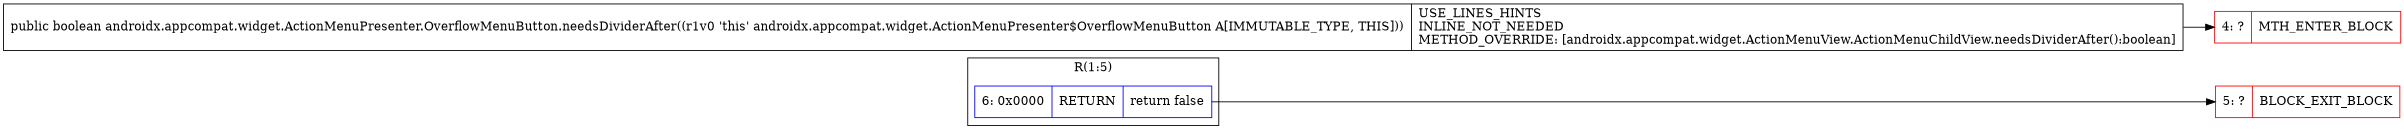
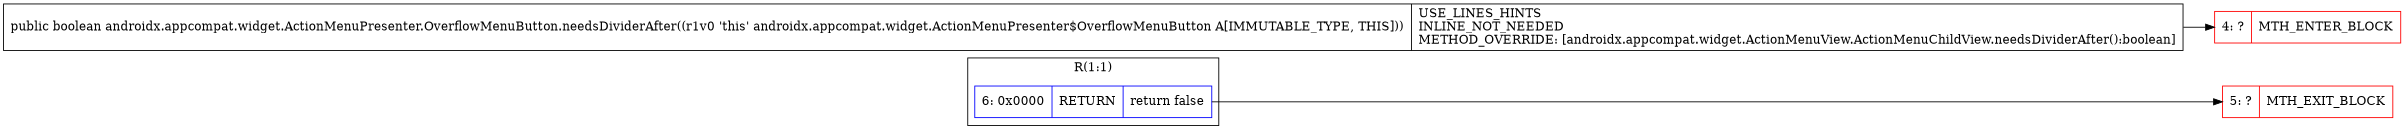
(1093, 68) -> (1093, 68)
(2326, 101) -> (2326, 101)
